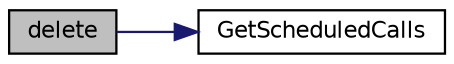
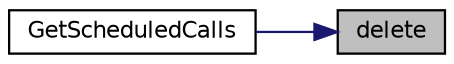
(145, 32) -> (285, 32)
